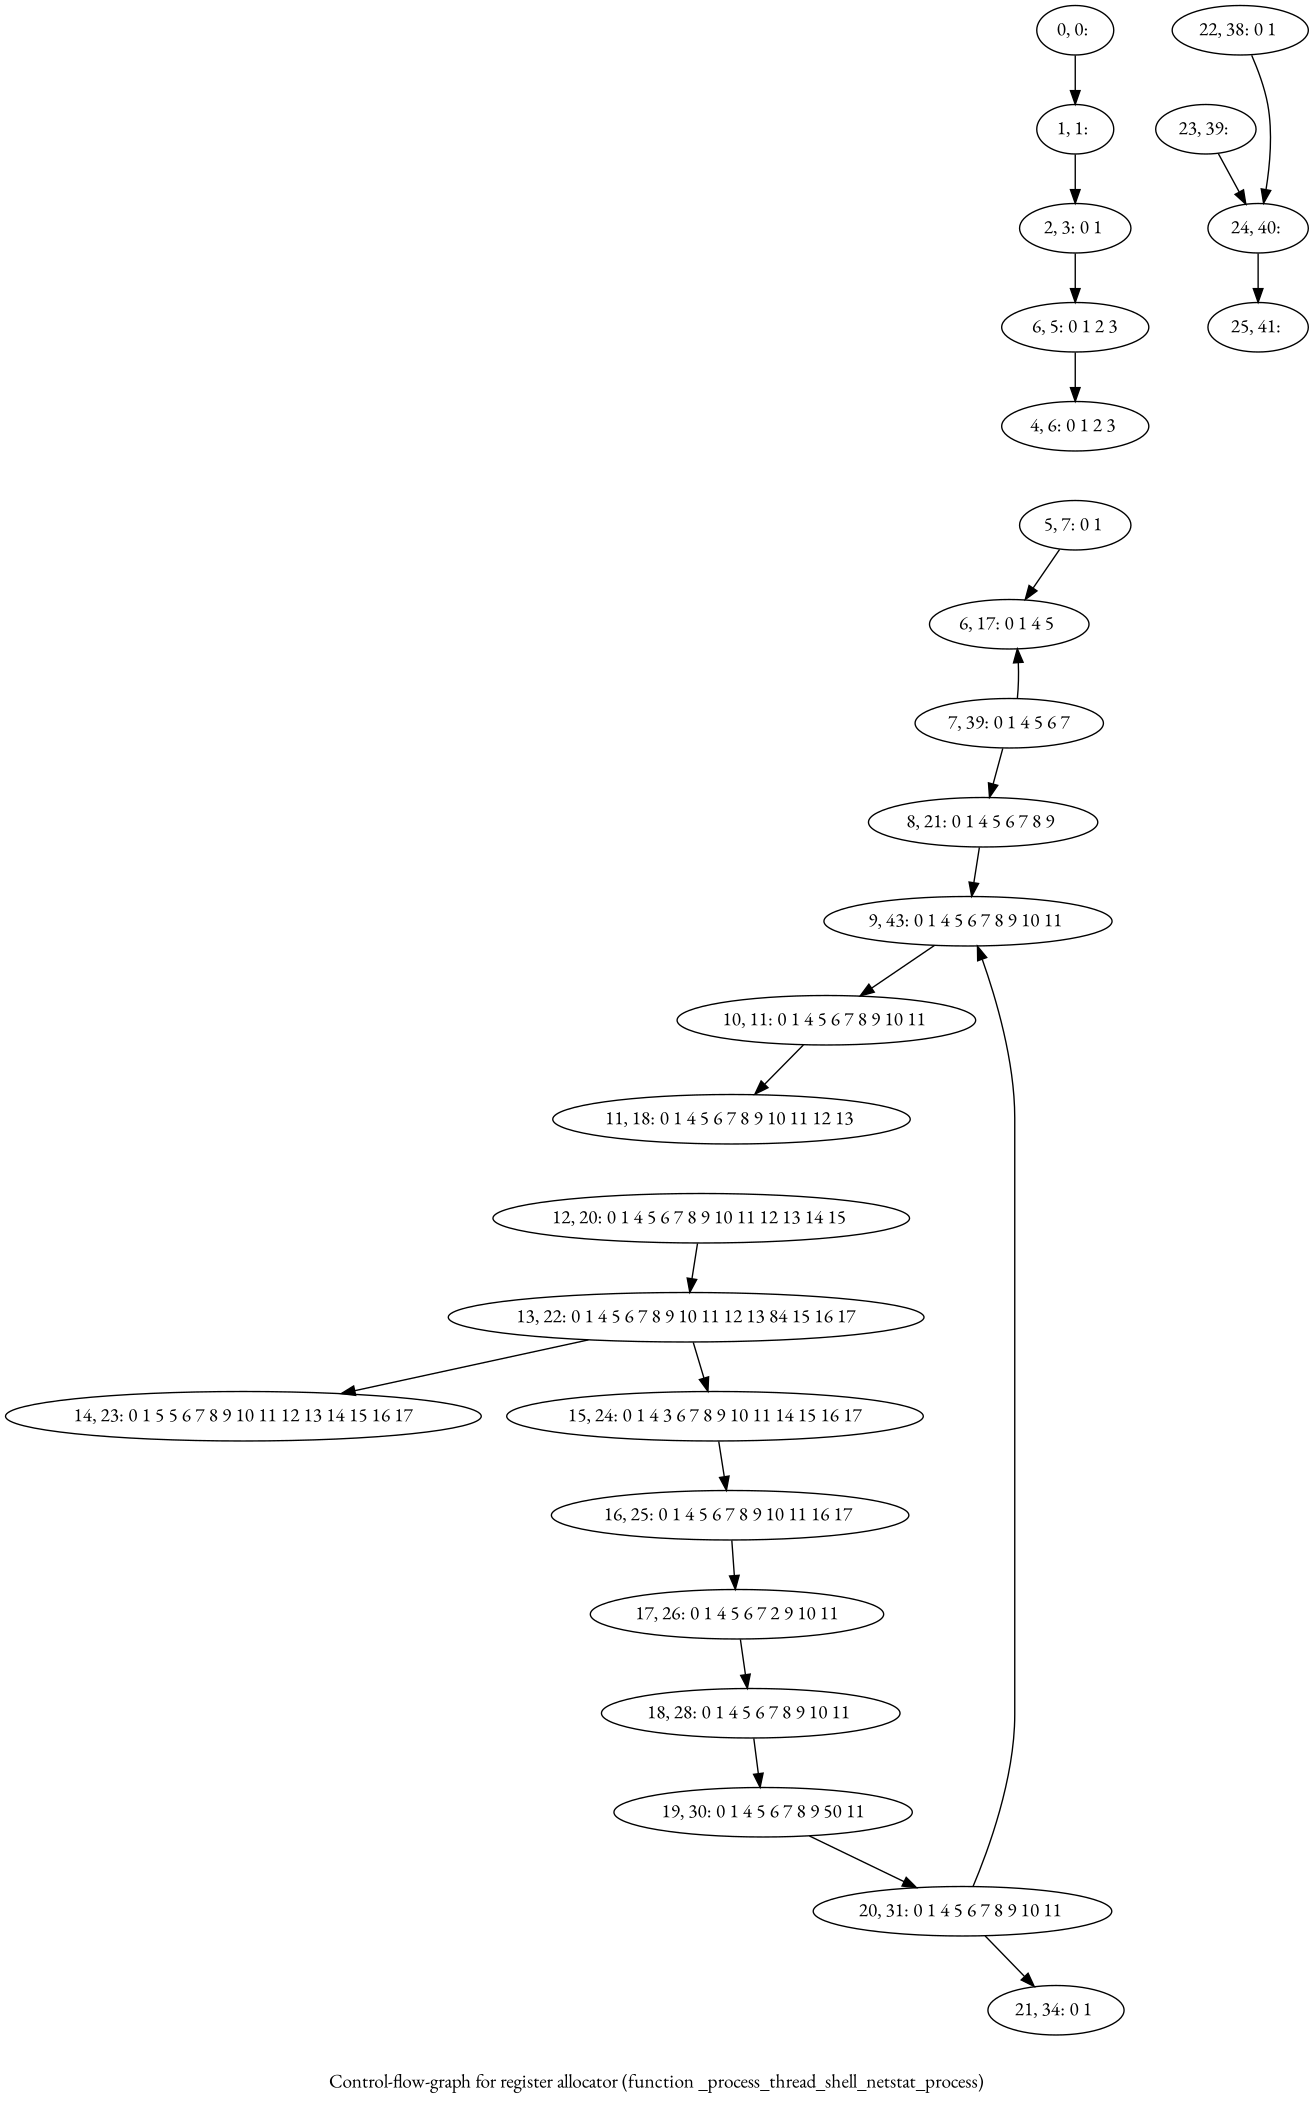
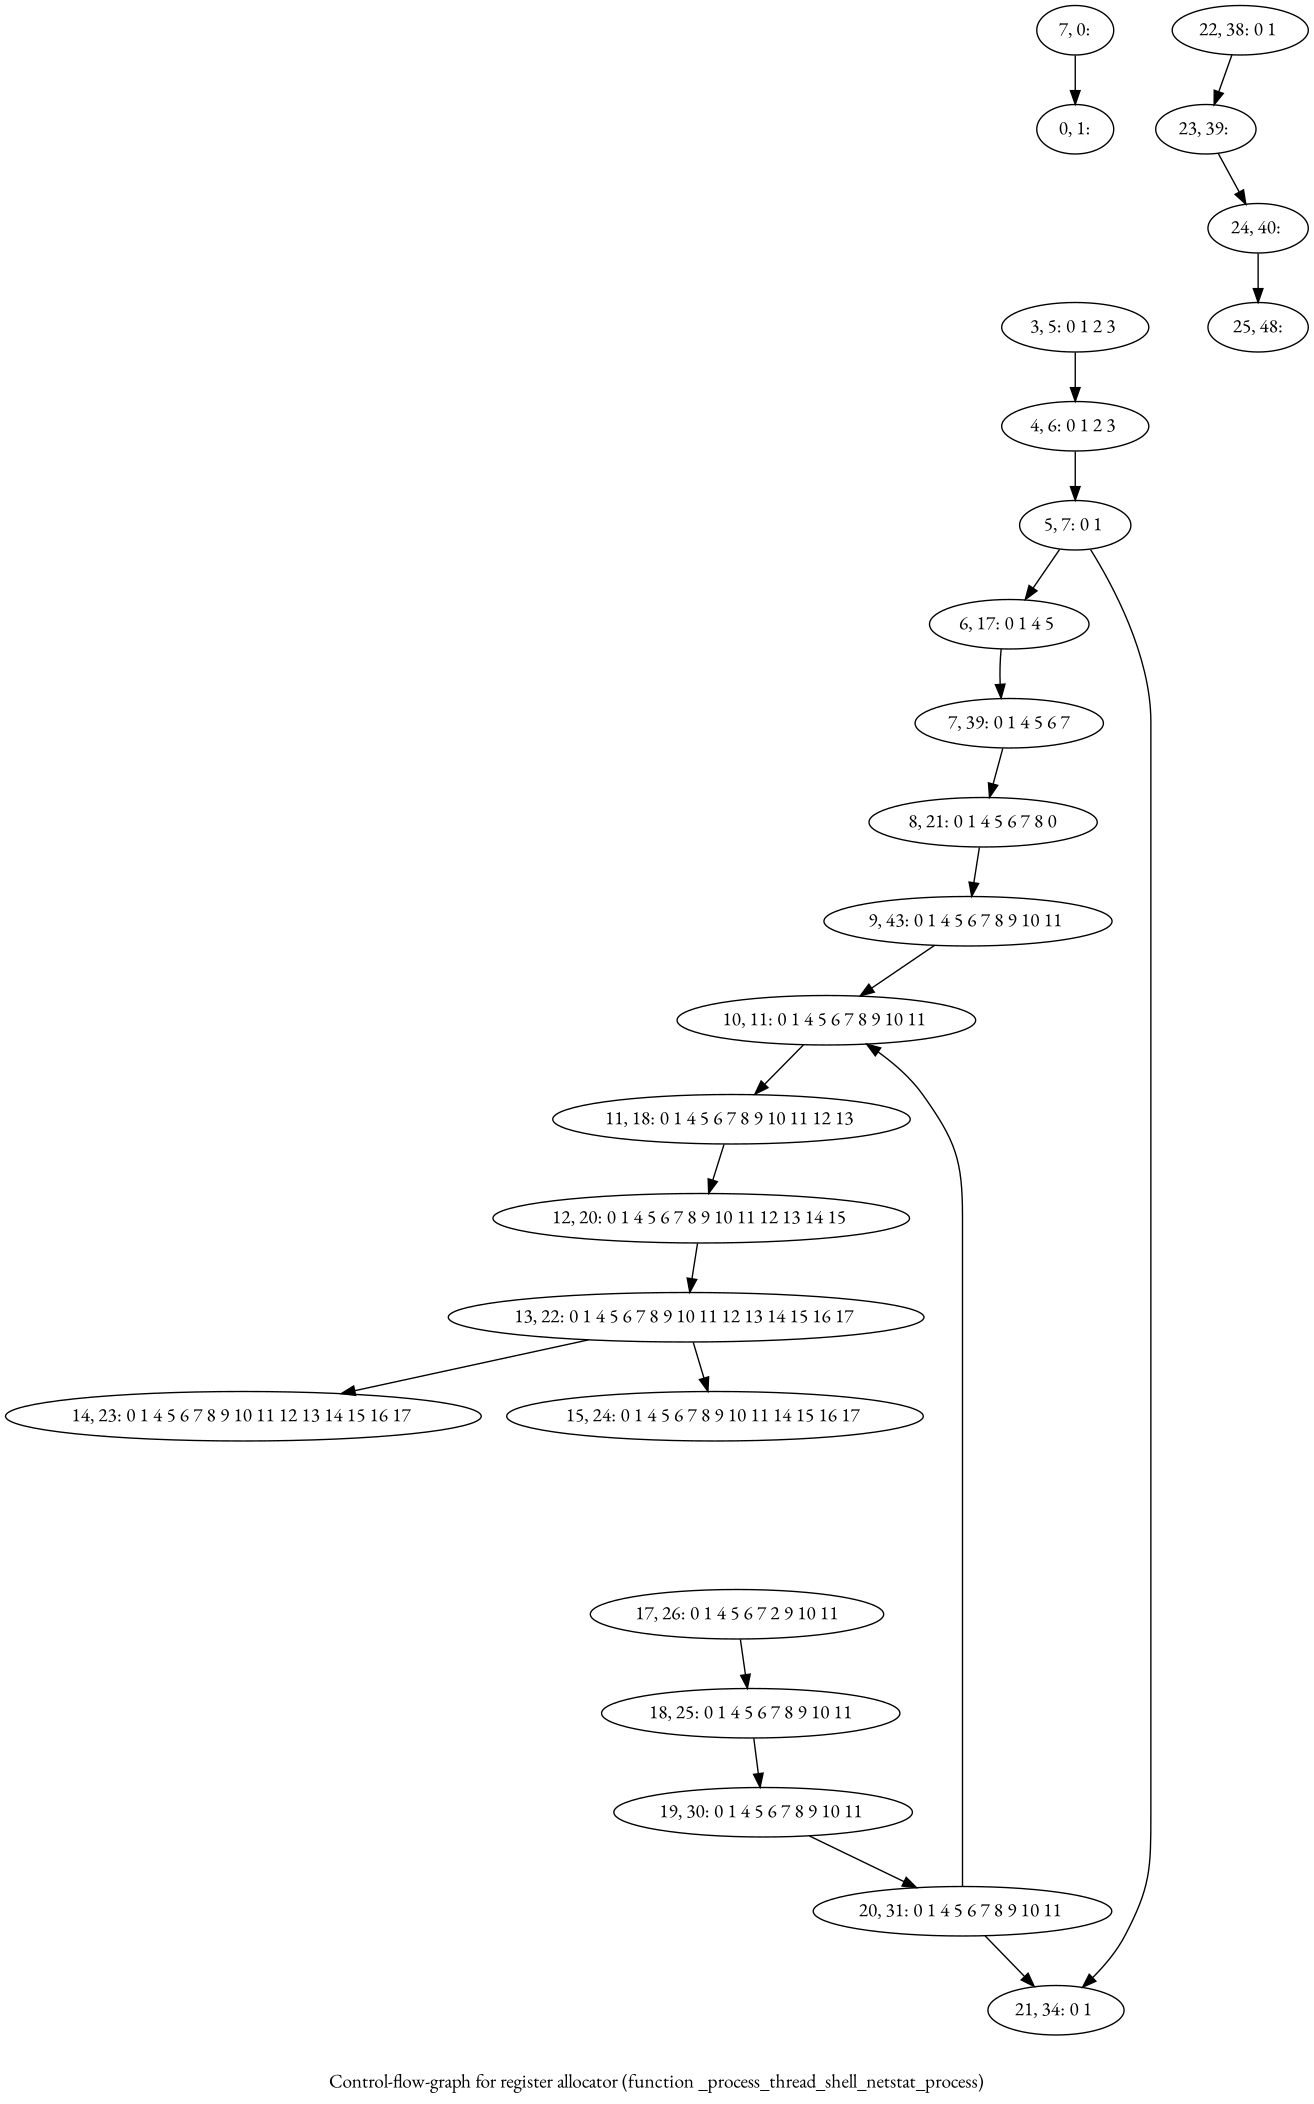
(1075, 30) -> (1075, 30)
(1270, 121) -> (1225, 73)
(1075, 129) -> (1075, 129)
(1075, 228) -> none
(1075, 327) -> (1075, 327)
(1258, 327) -> (1258, 327)
none -> (1075, 469)
(1018, 680) -> (1000, 667)
(983, 822) -> (983, 822)
none -> (718, 1162)
none -> (1151, 1265)
(686, 1317) -> (686, 1317)
(243, 1416) -> (243, 1416)
(715, 1416) -> (715, 1416)
(1015, 1424) -> (962, 1455)
(730, 1515) -> none
(751, 1713) -> (751, 1713)
(763, 1812) -> (763, 1812)
